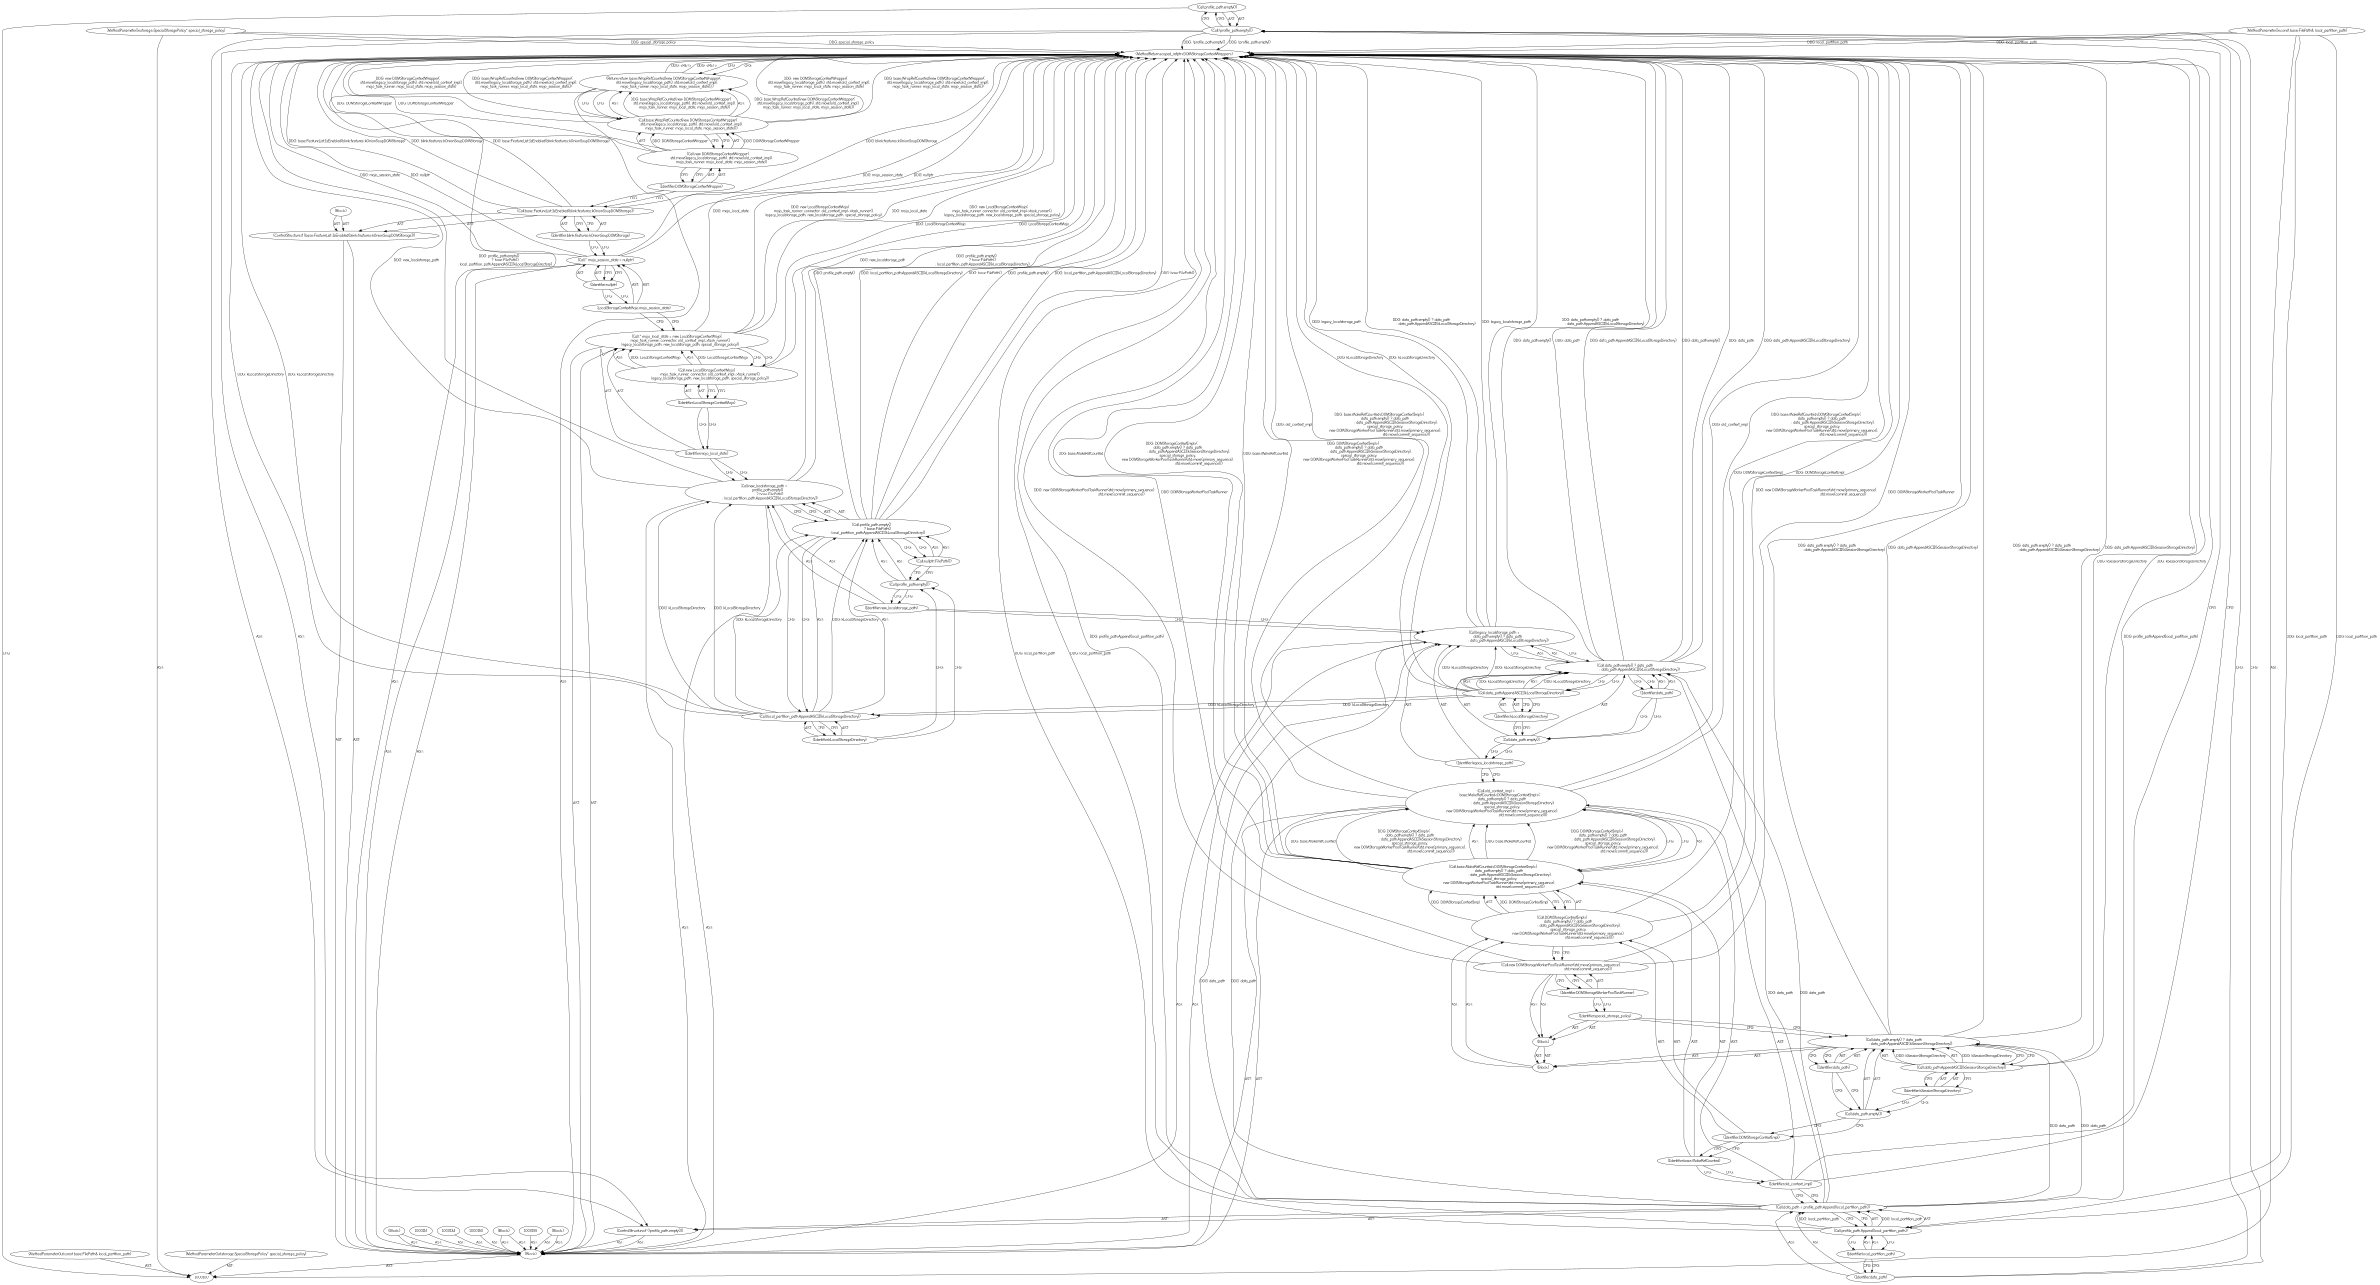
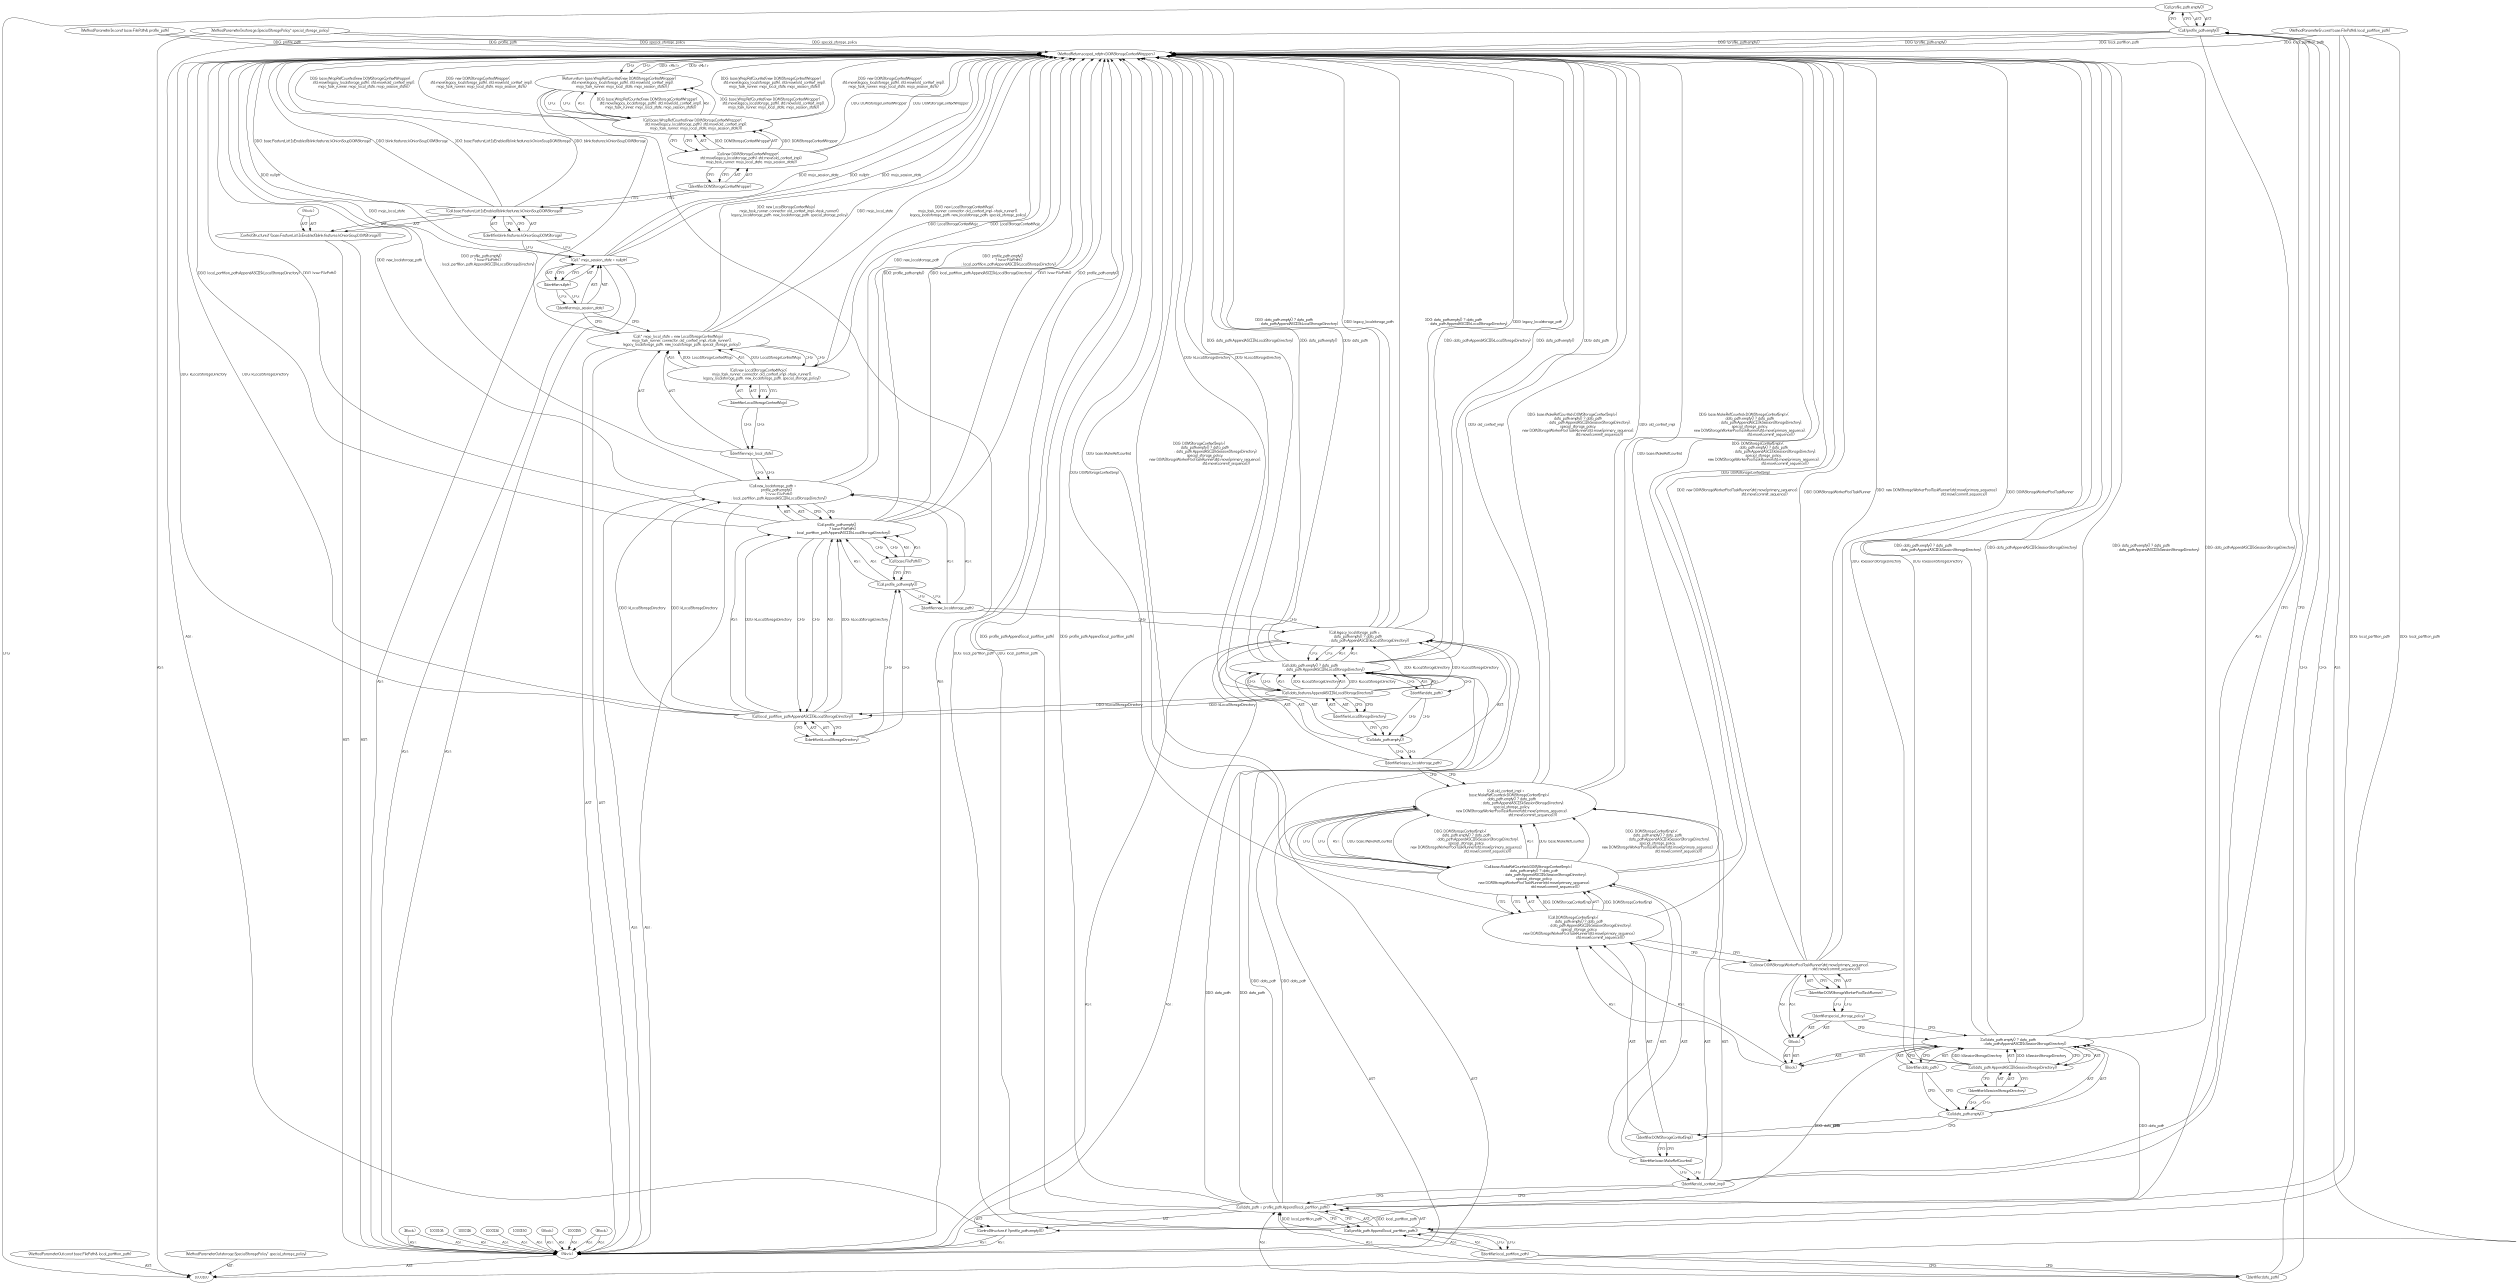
none -> (125, 31)
(634, 308) -> (580, 308)
(934, 562) -> (905, 562)
(1521, 693) -> (1328, 693)
none -> (437, 1231)
